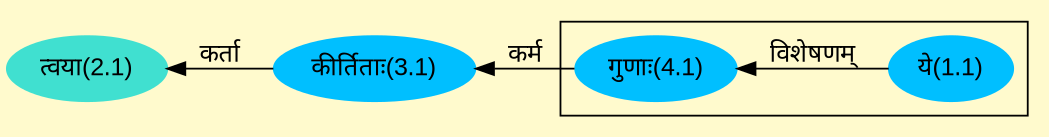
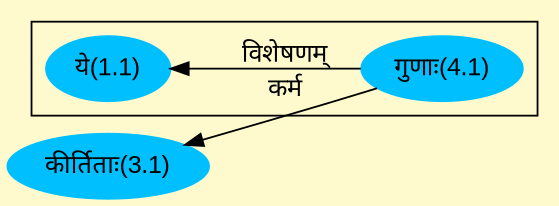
(87, 69) -> none
(822, 69) -> (275, 69)
